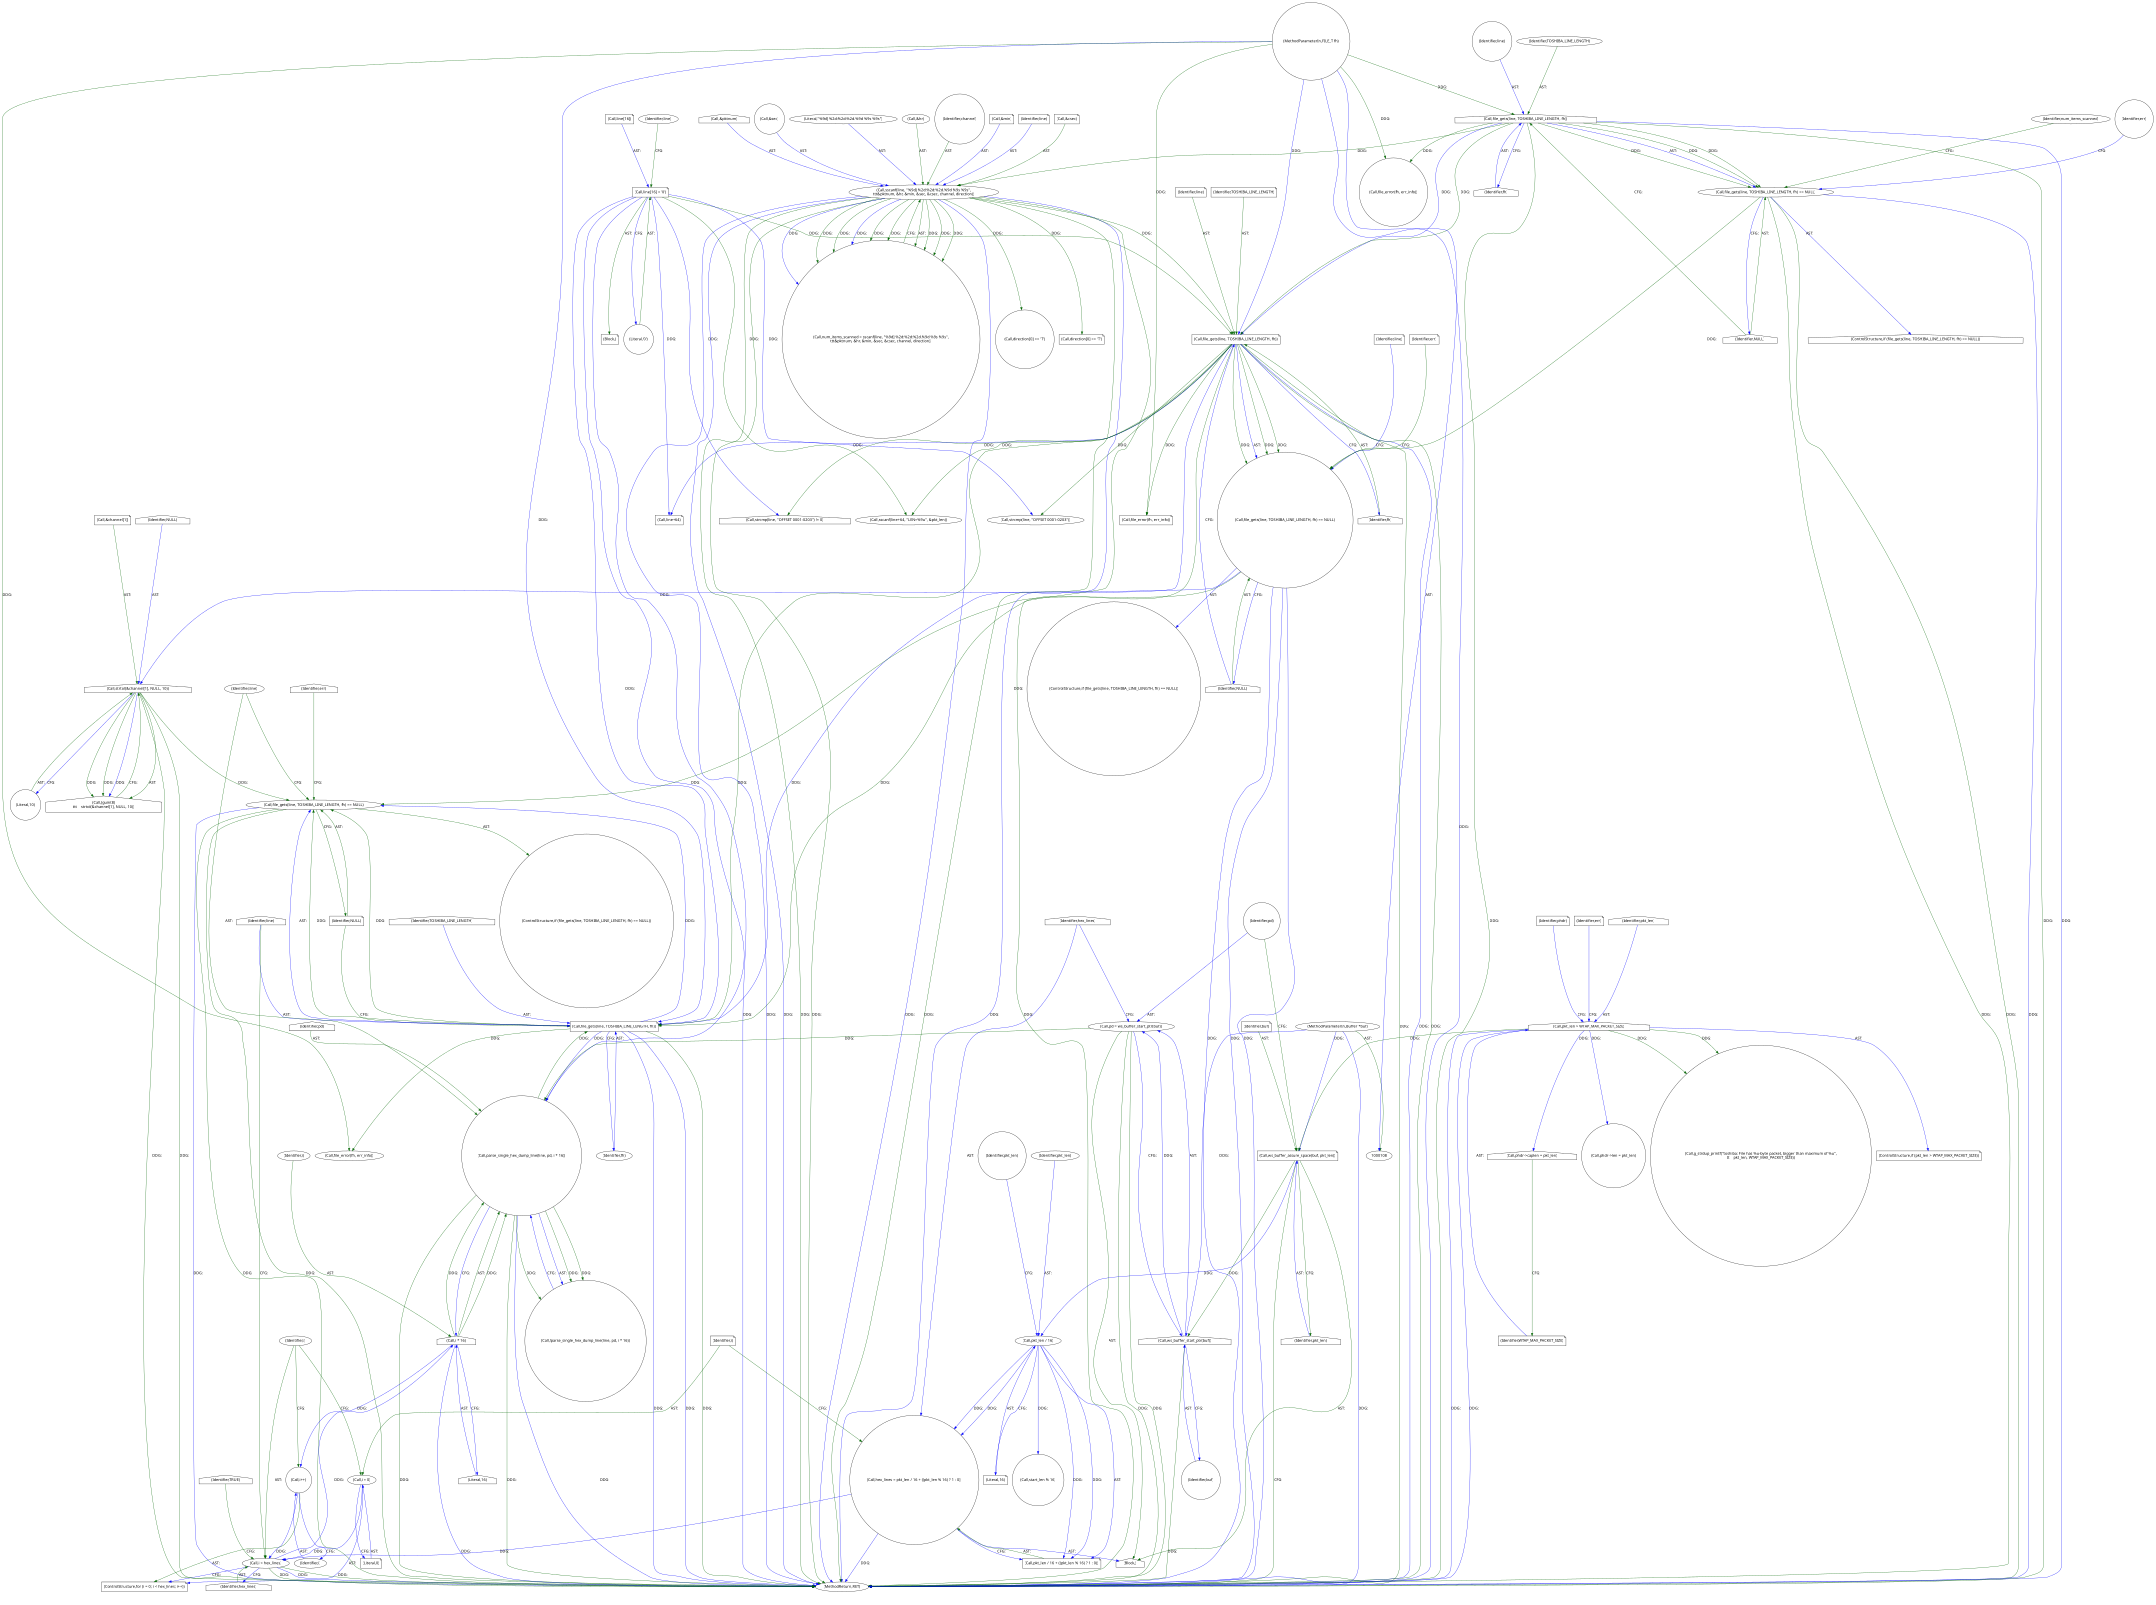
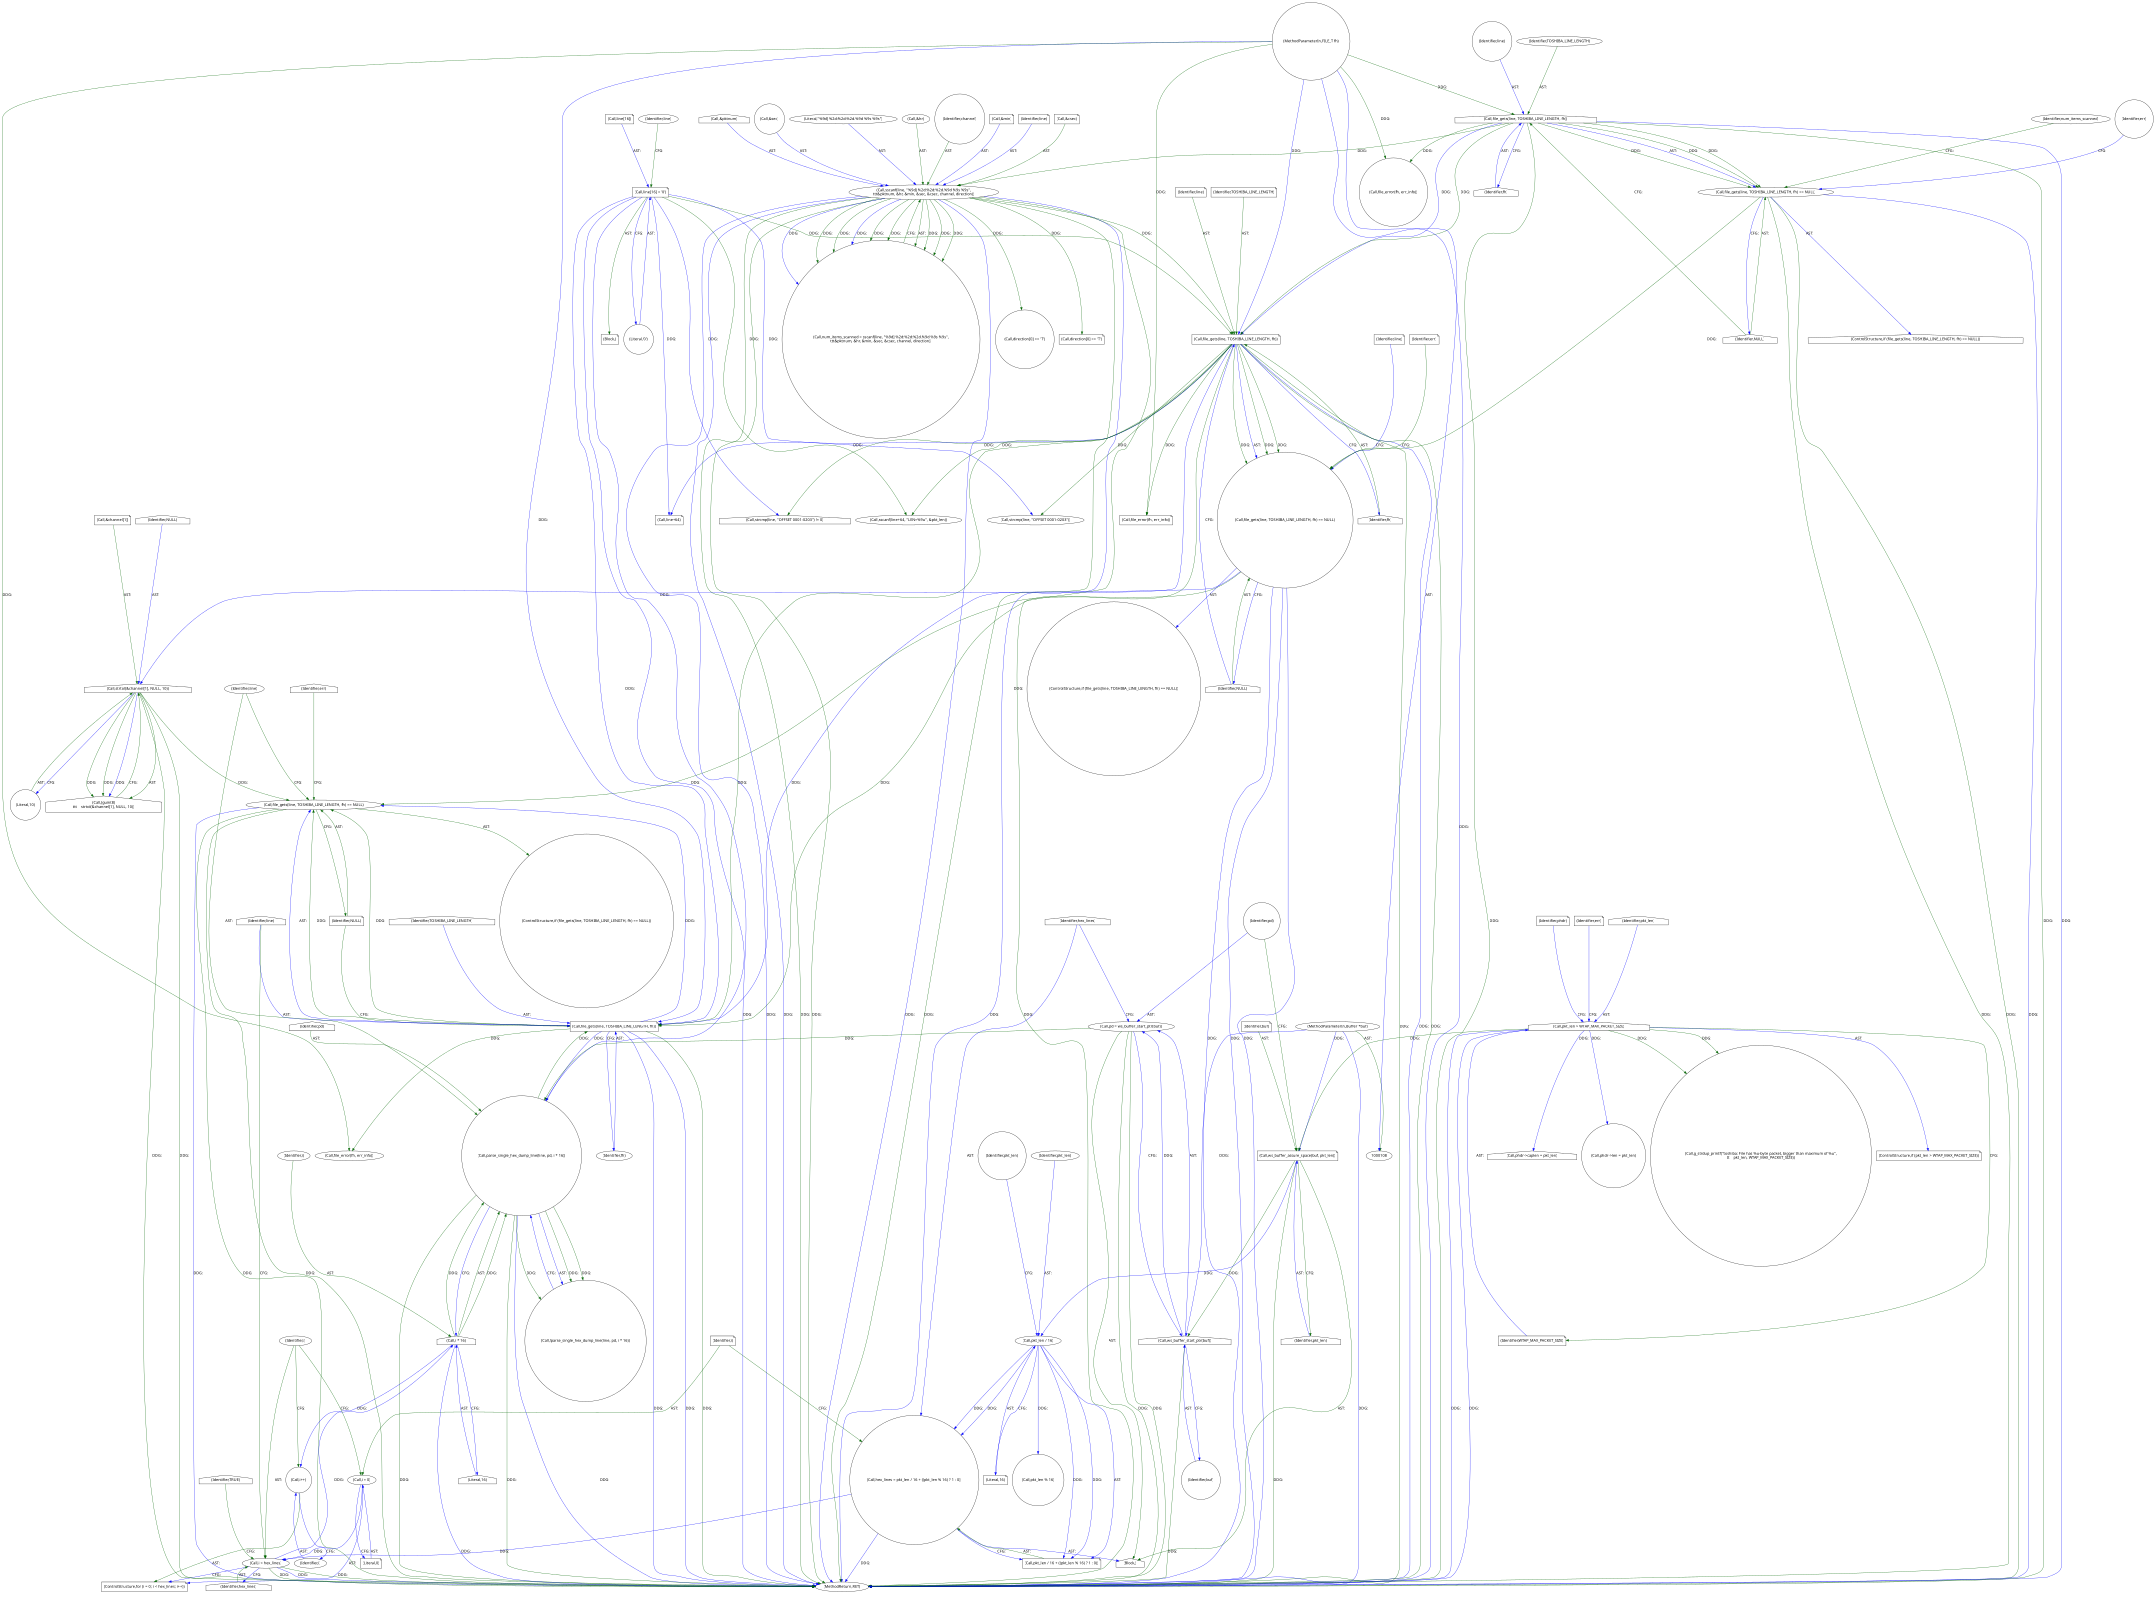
(645, 262) -> (645, 262)
(1532, 1246) -> (1989, 1202)
(1038, 1480) -> (1038, 1480)
(1279, 1480) -> (1279, 1480)
(290, 1527) -> none
